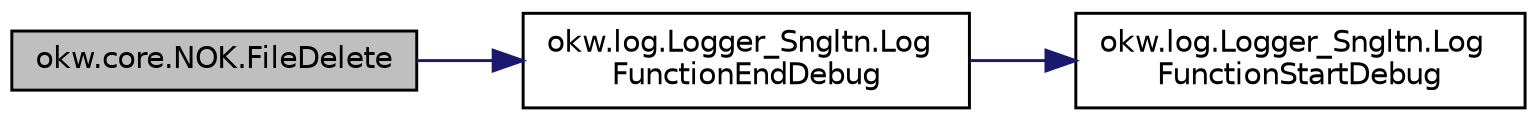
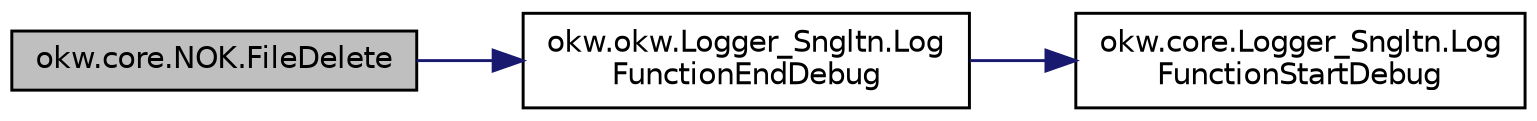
(746, 61) -> (746, 61)
(1300, 61) -> (1300, 61)
